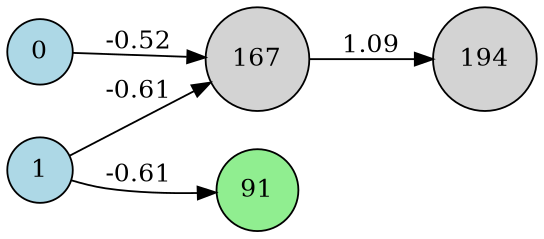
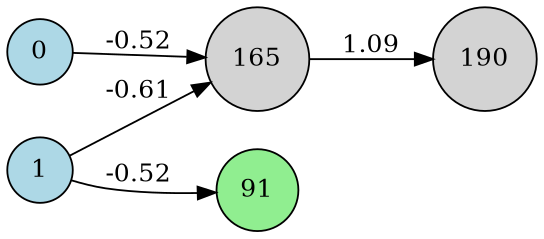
(257, 59) -> (257, 59)
(485, 59) -> (485, 59)
(139, 175) -> (139, 175)
